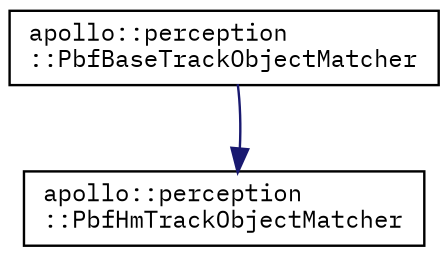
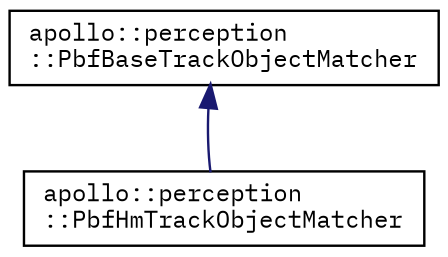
(240, 116) -> (208, 140)
